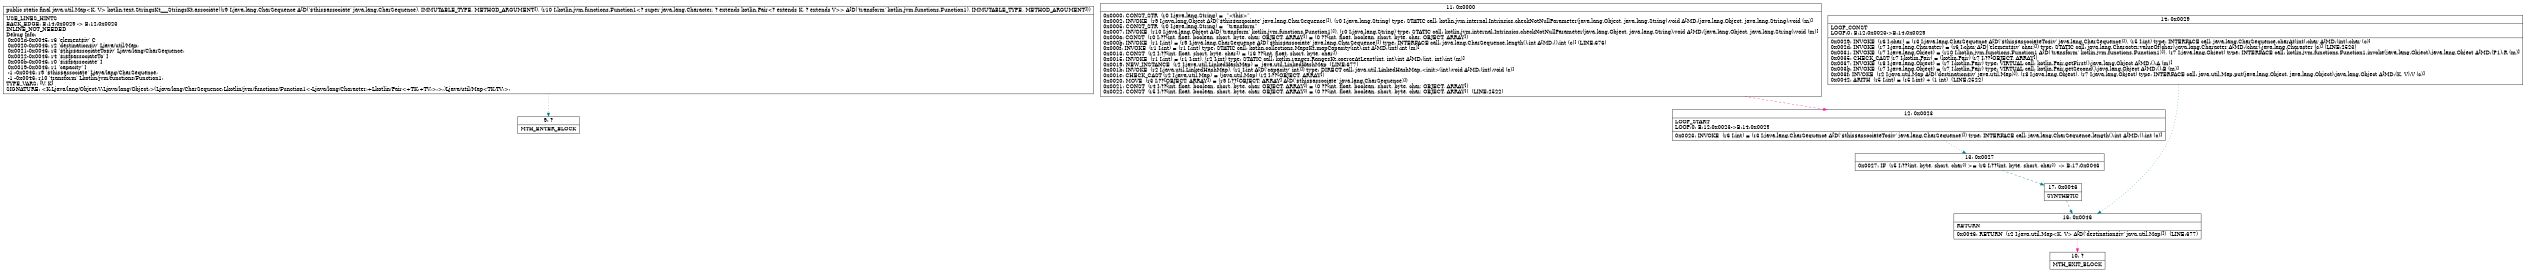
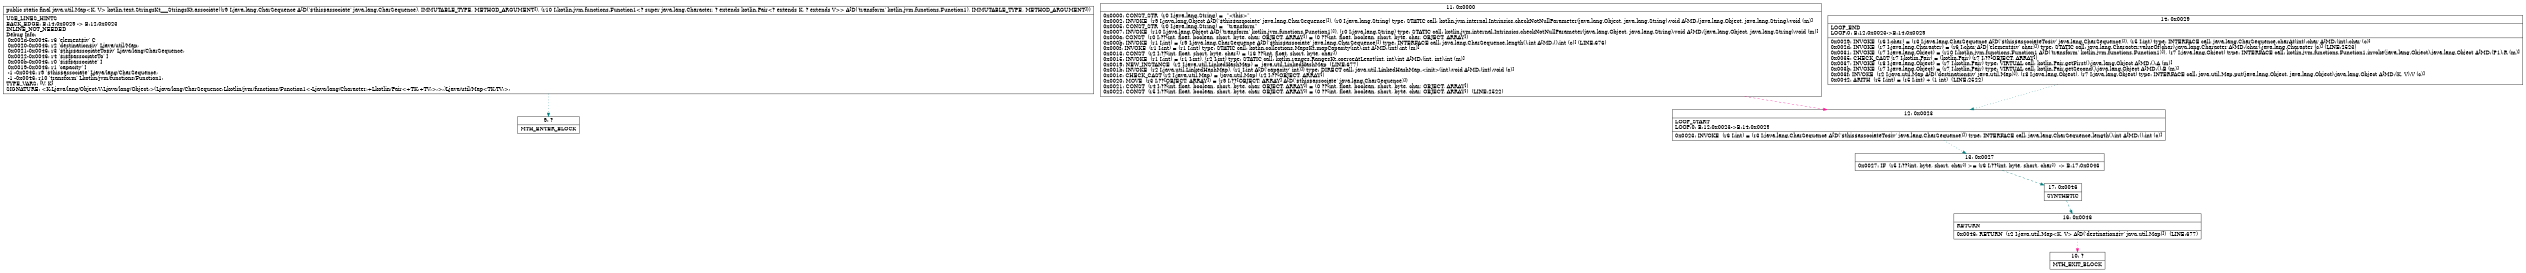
(1849, 28) -> (1846, 28)
(2158, 158) -> (2016, 97)
